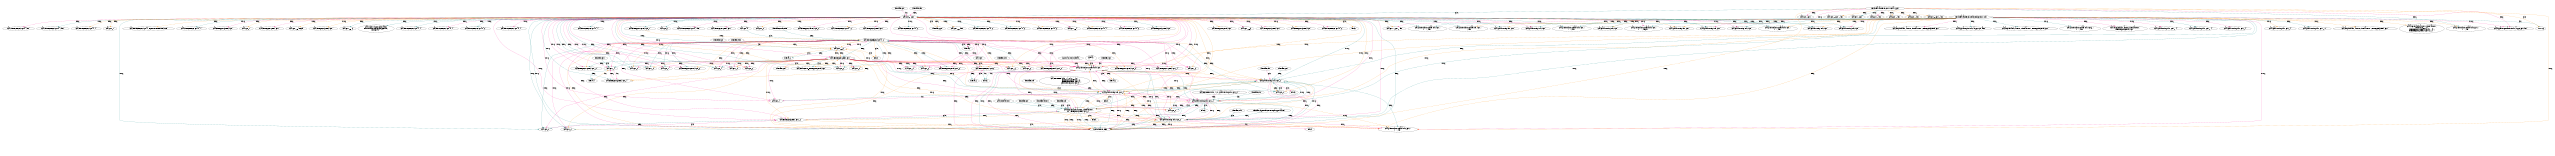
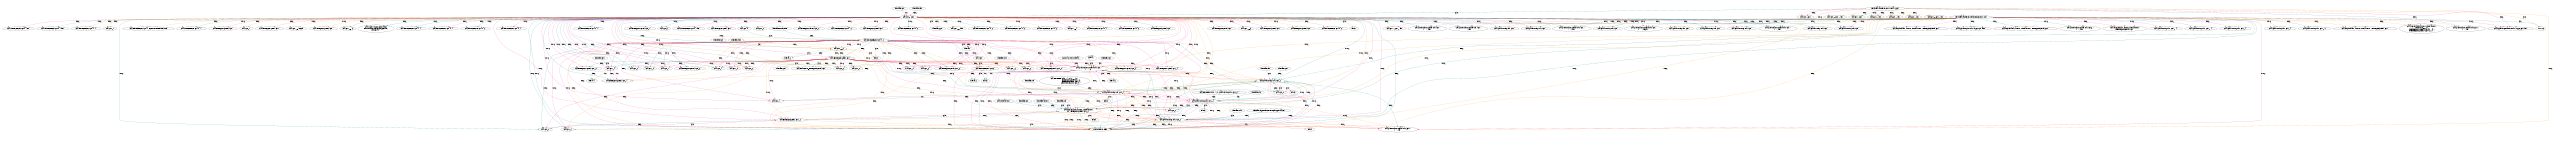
(1192, 69) -> none
